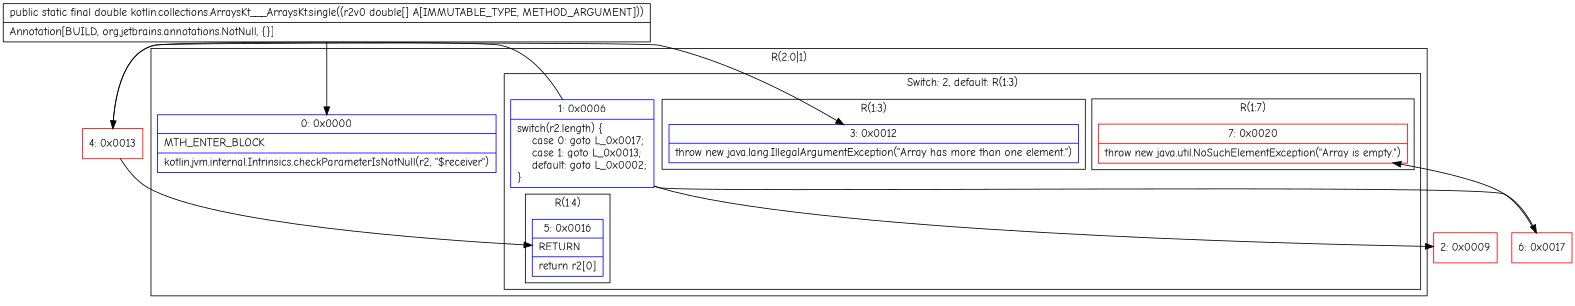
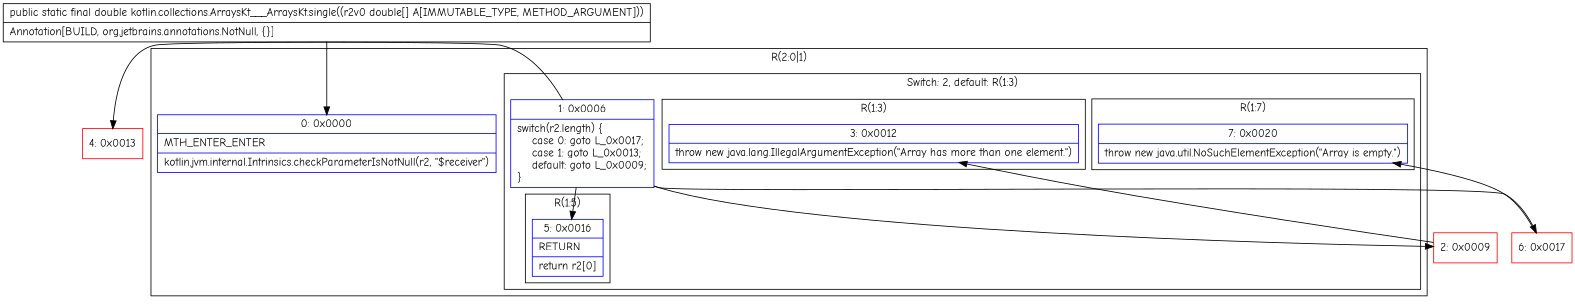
(514, 43) -> (1200, 207)
(214, 143) -> (215, 143)
(1253, 144) -> (1253, 144)
(582, 165) -> (582, 165)
(568, 203) -> (568, 203)
(314, 226) -> (574, 199)
